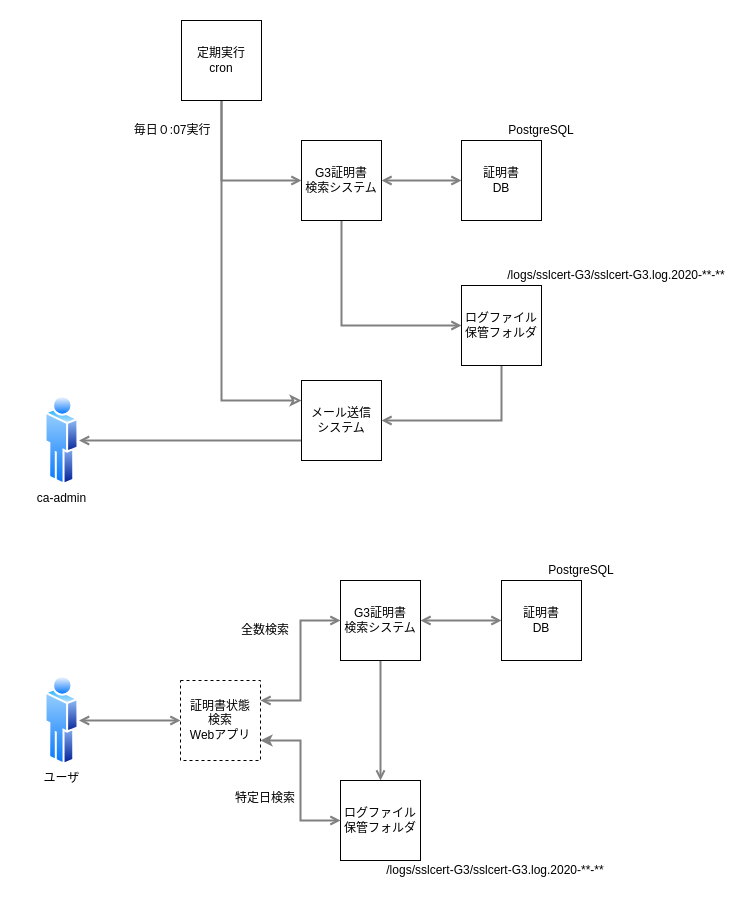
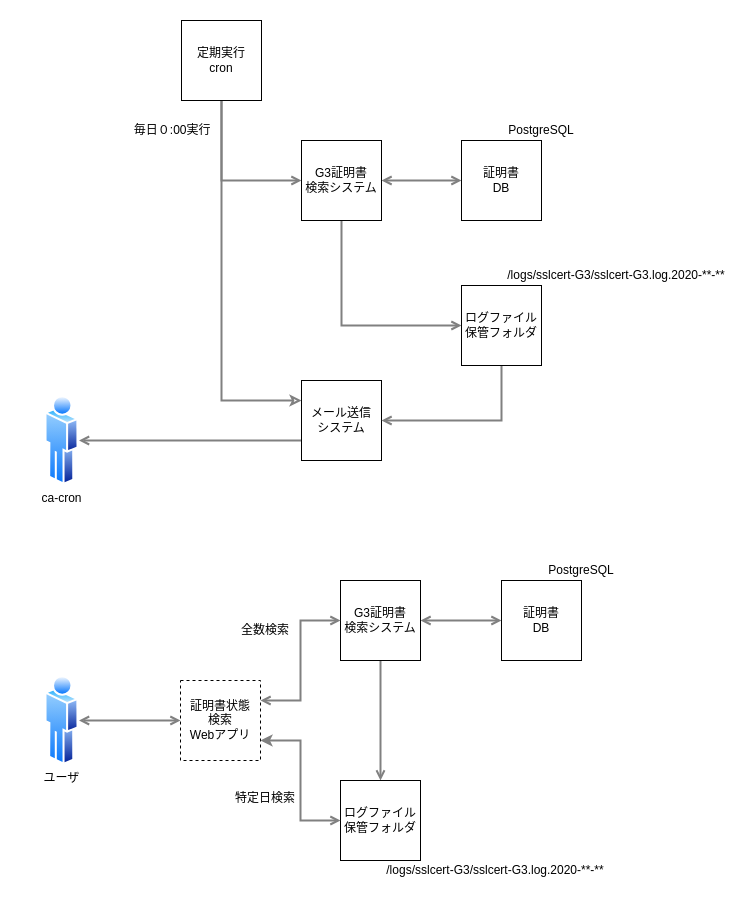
(171, 131) -> (171, 131)
(62, 499) -> (62, 499)
